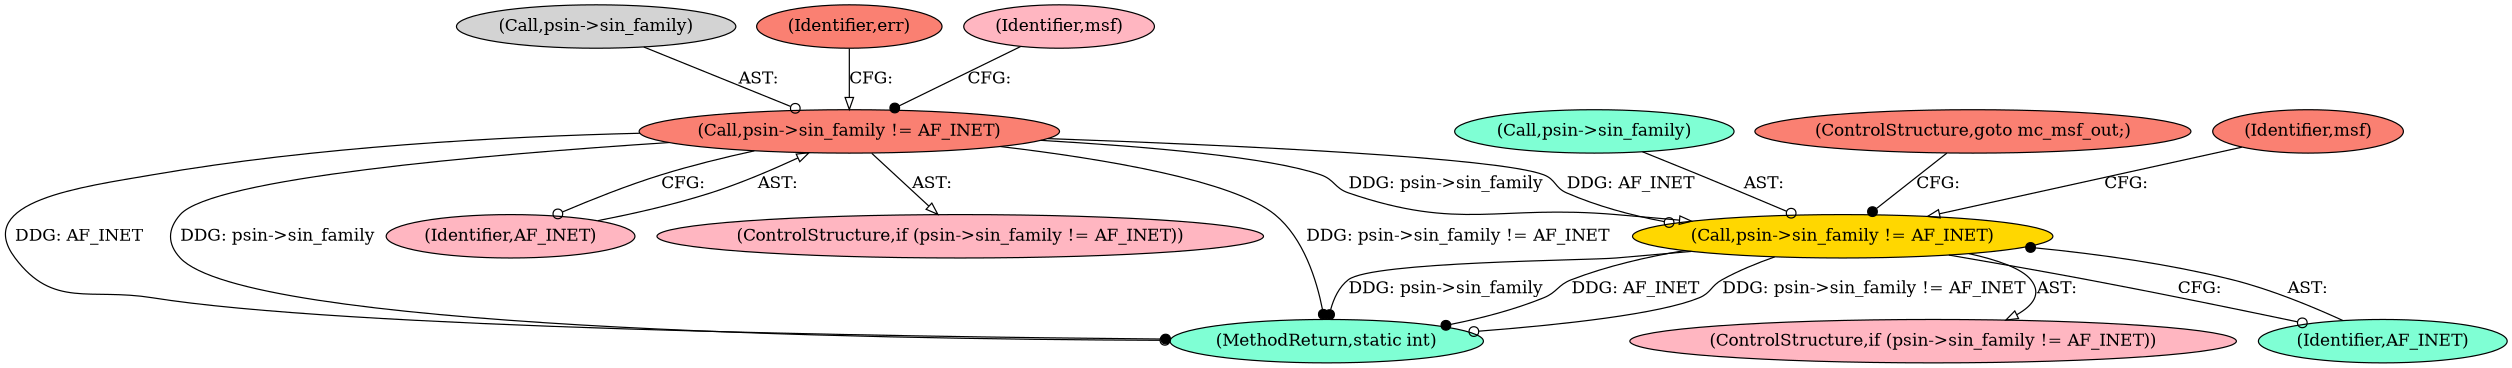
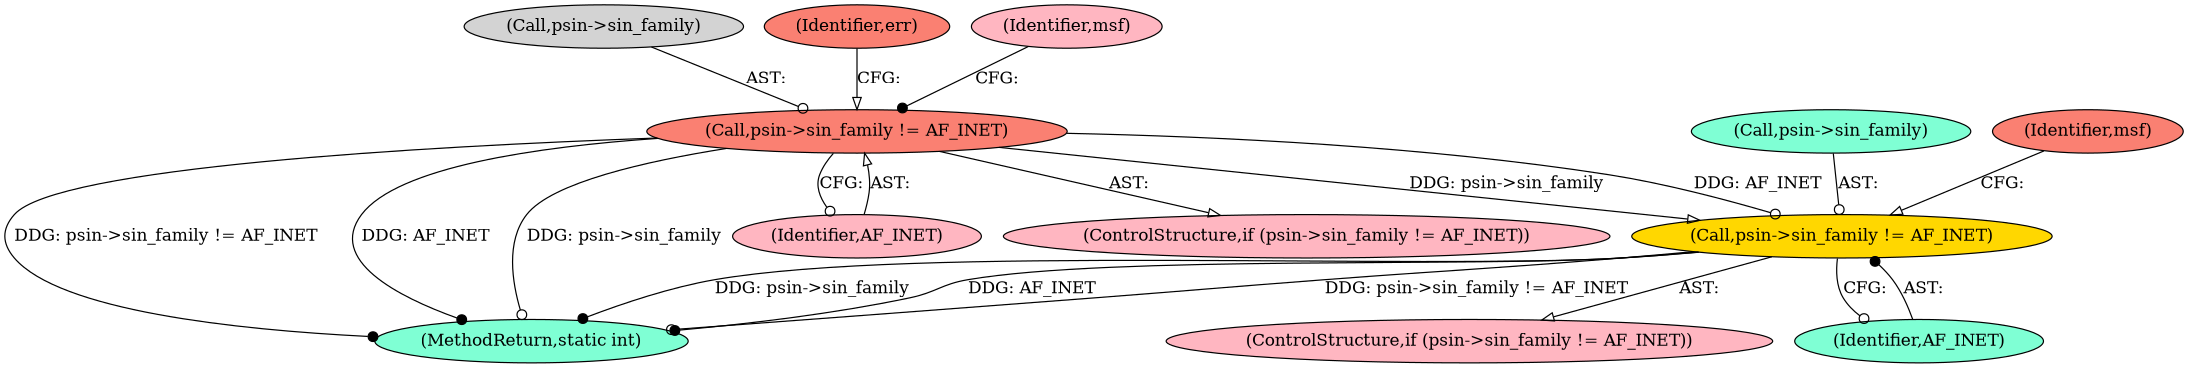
(1973, 131) -> none
